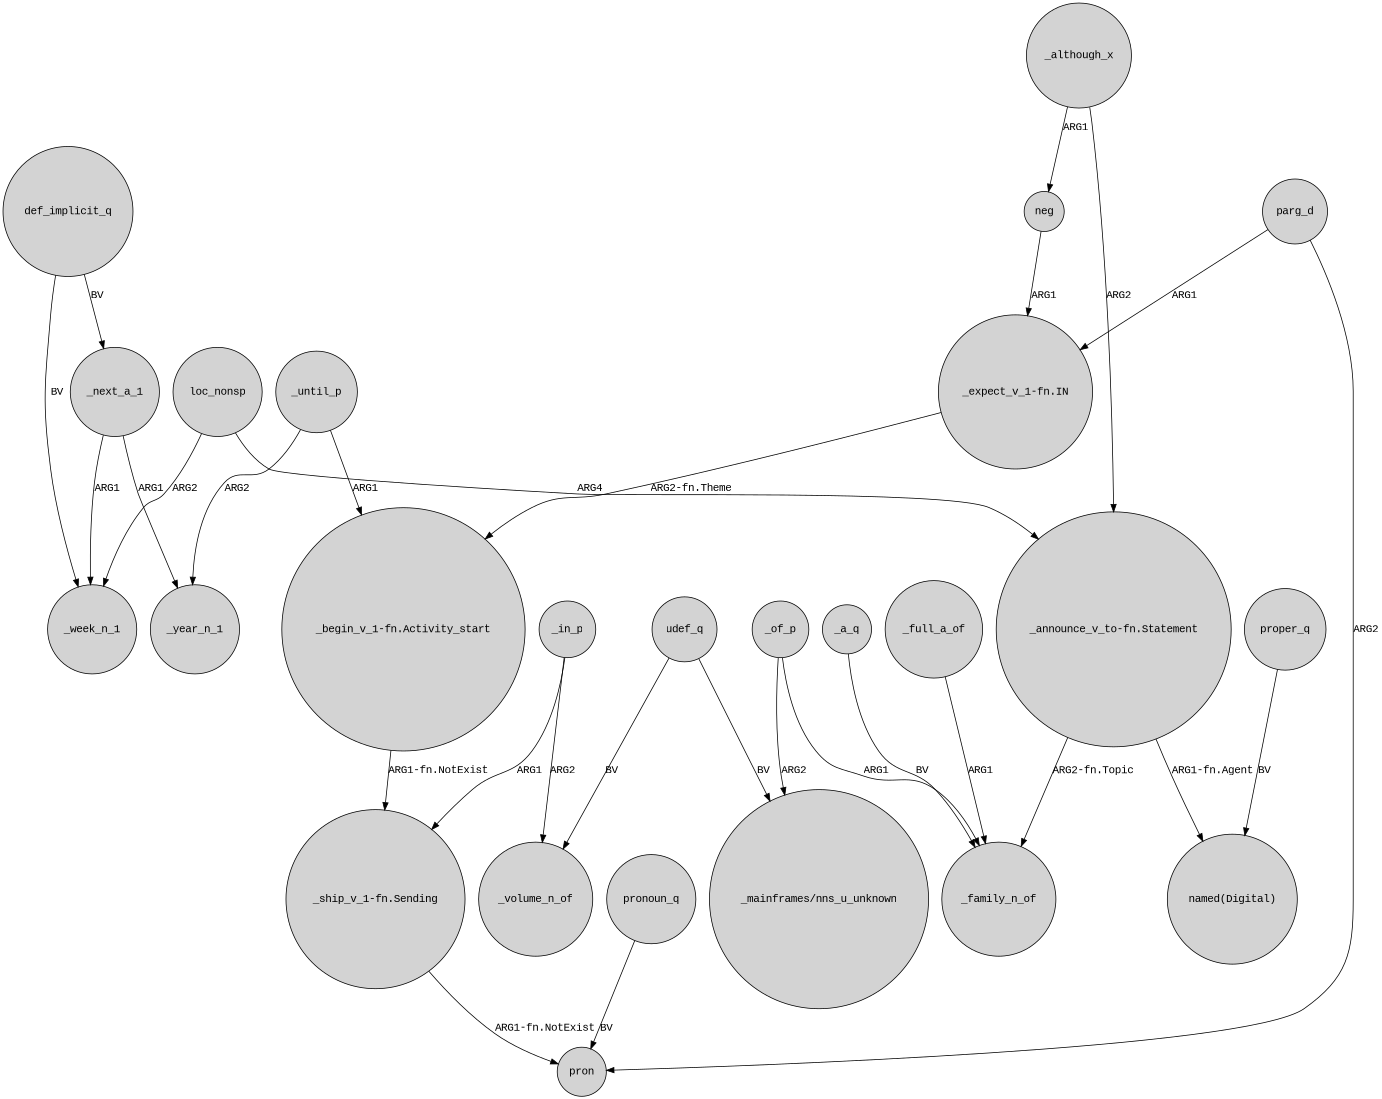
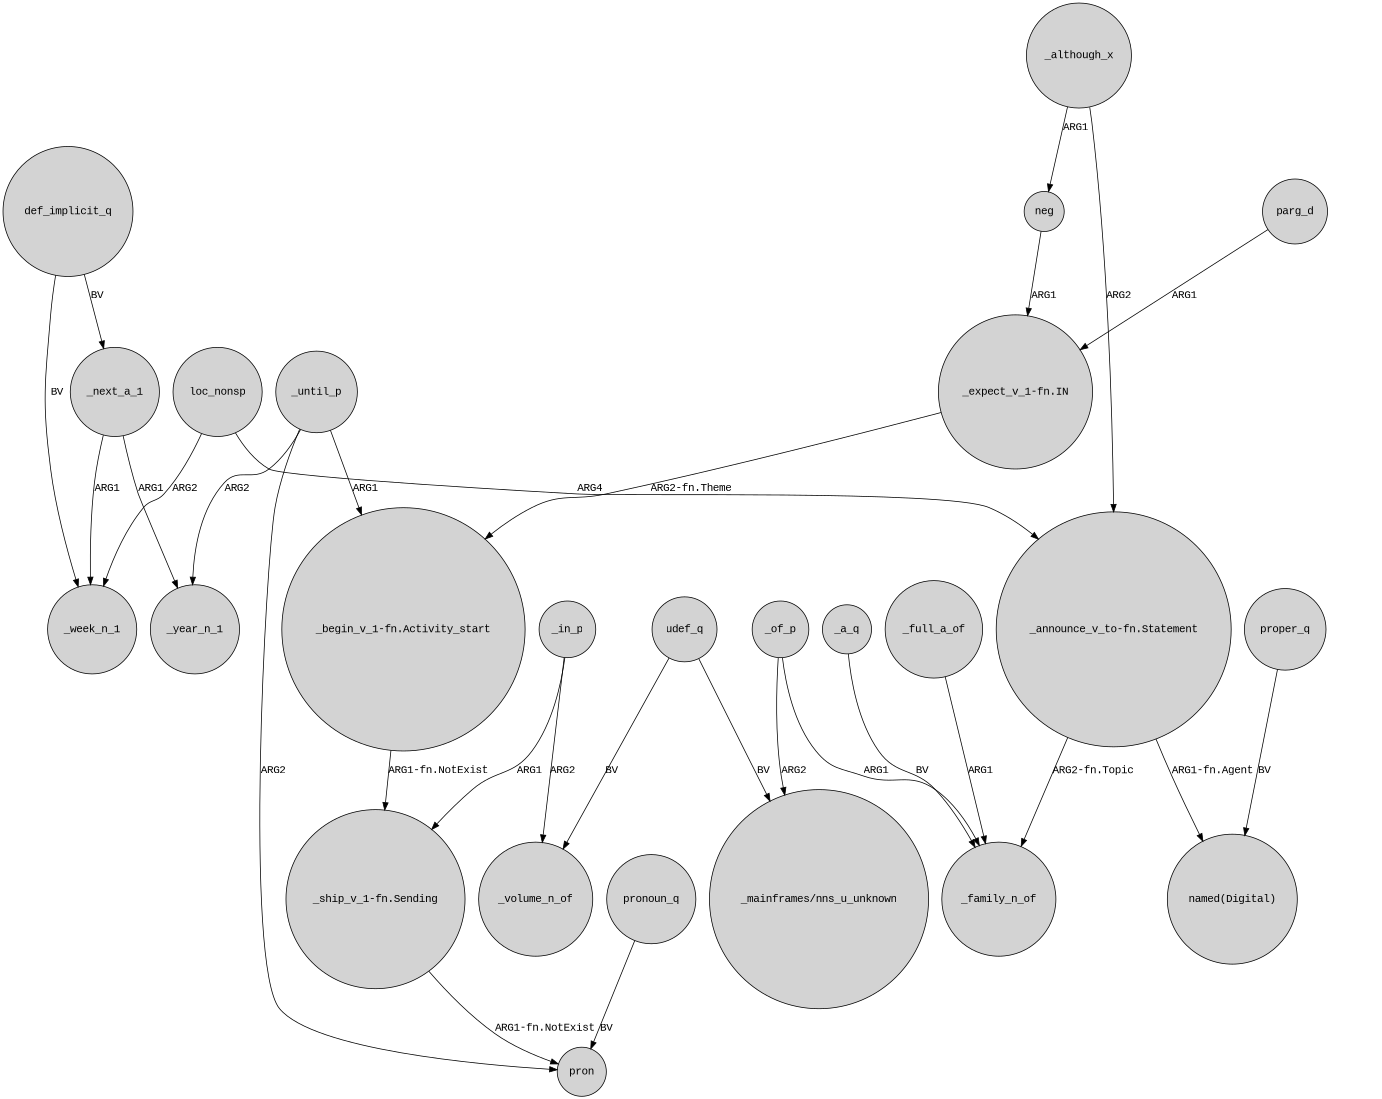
(1339, 974) -> (260, 858)
